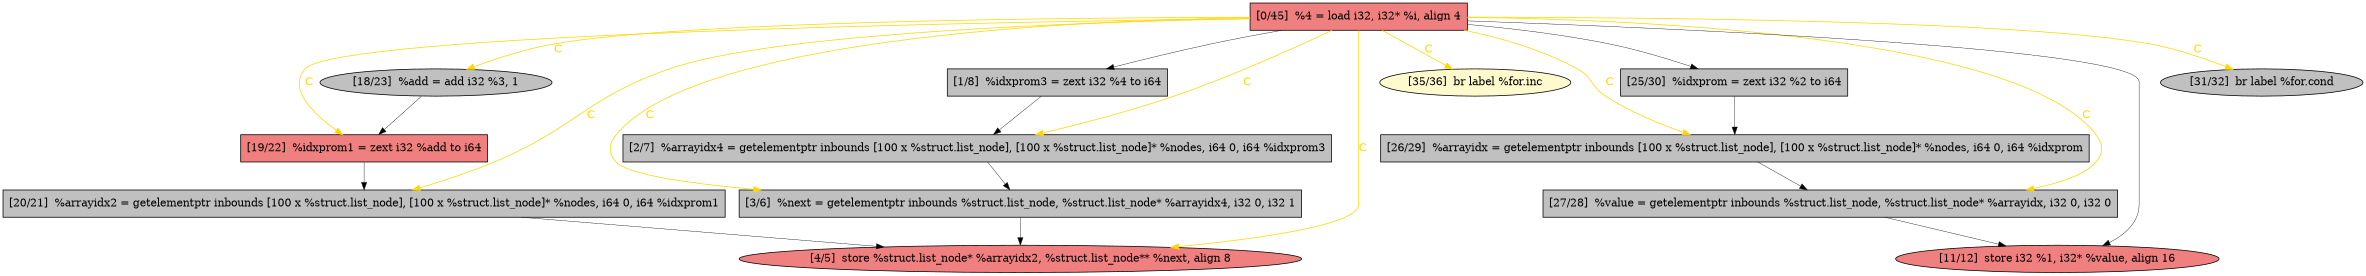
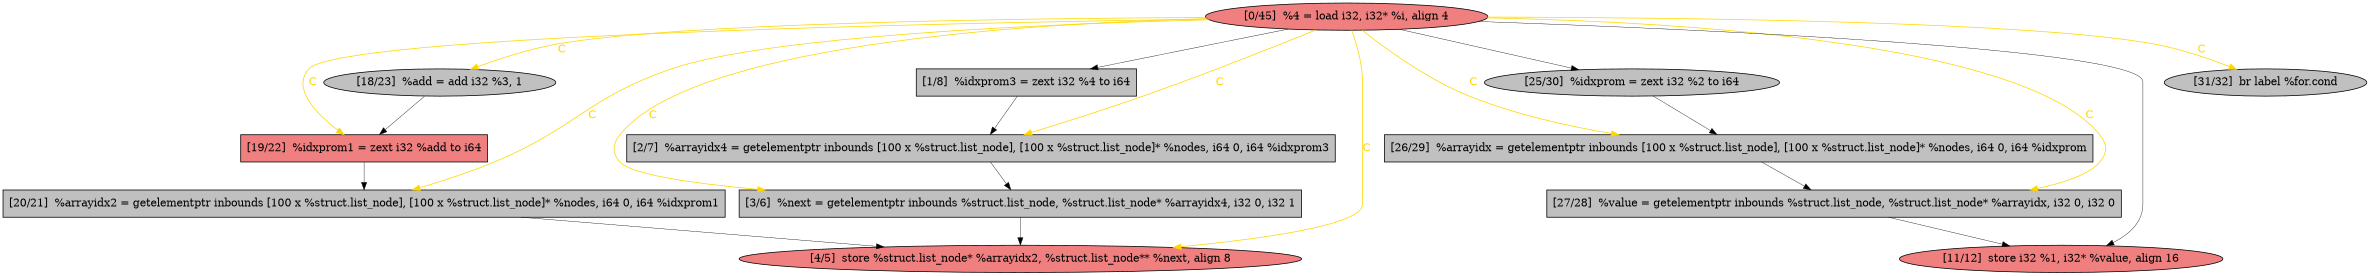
(1359, 17) -> (1347, 17)
(1475, 83) -> none
(1734, 83) -> (1632, 83)
